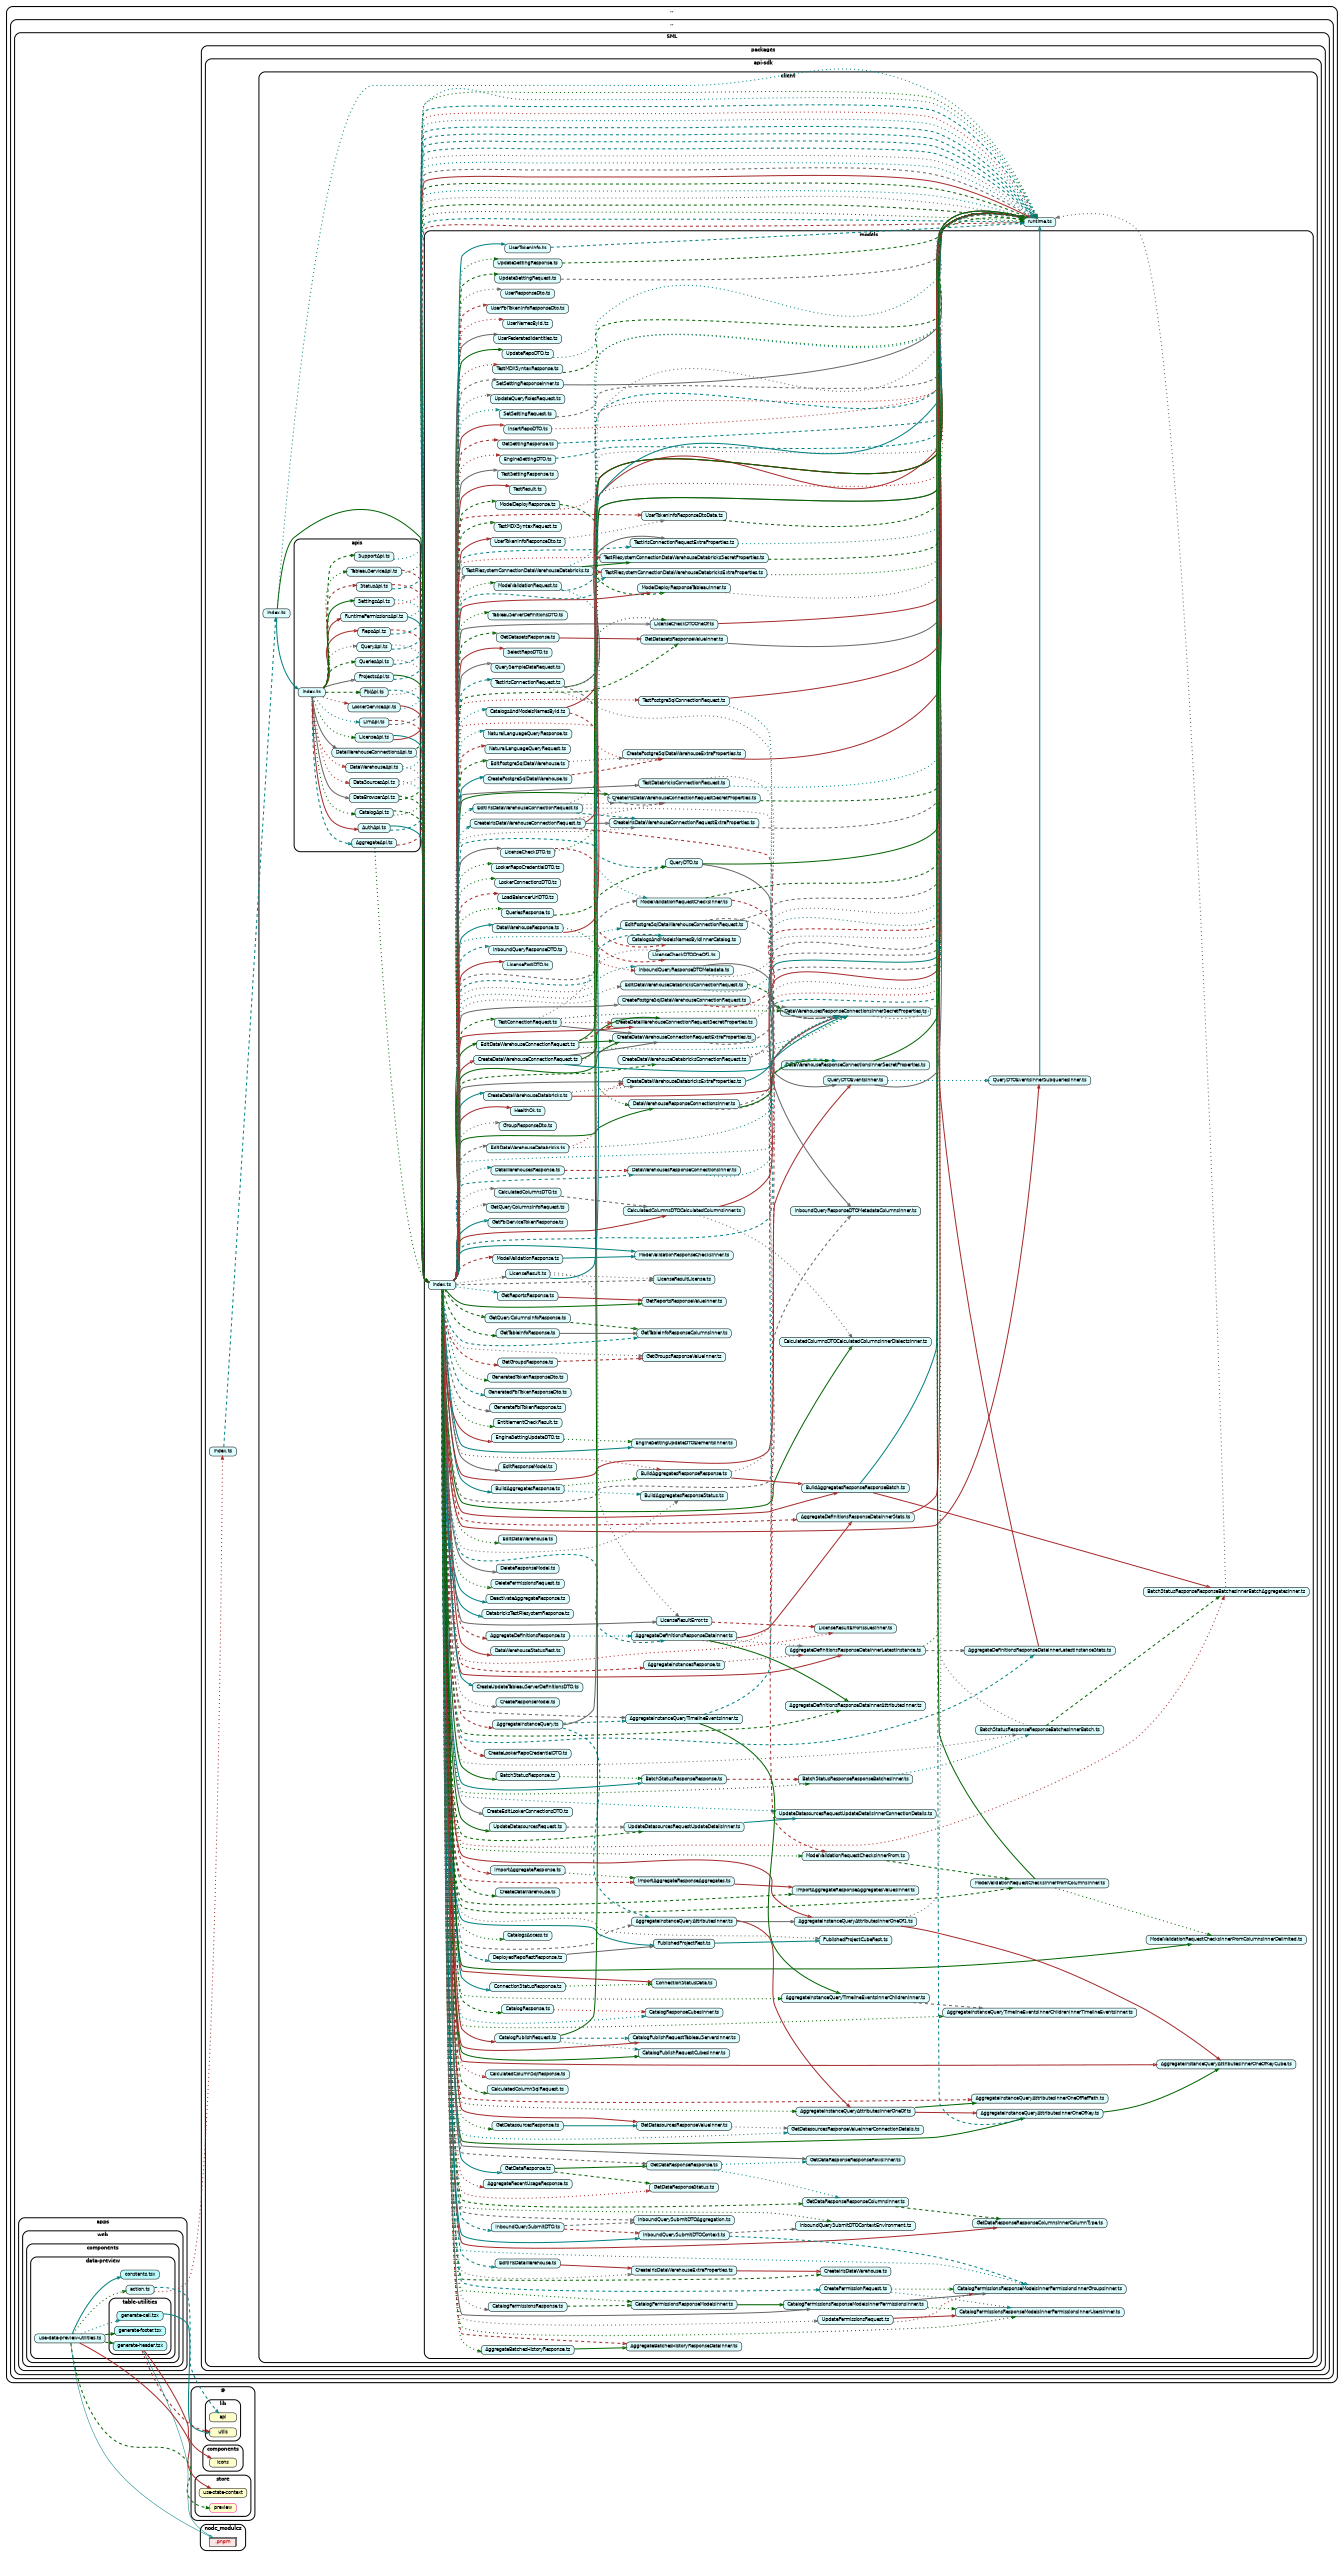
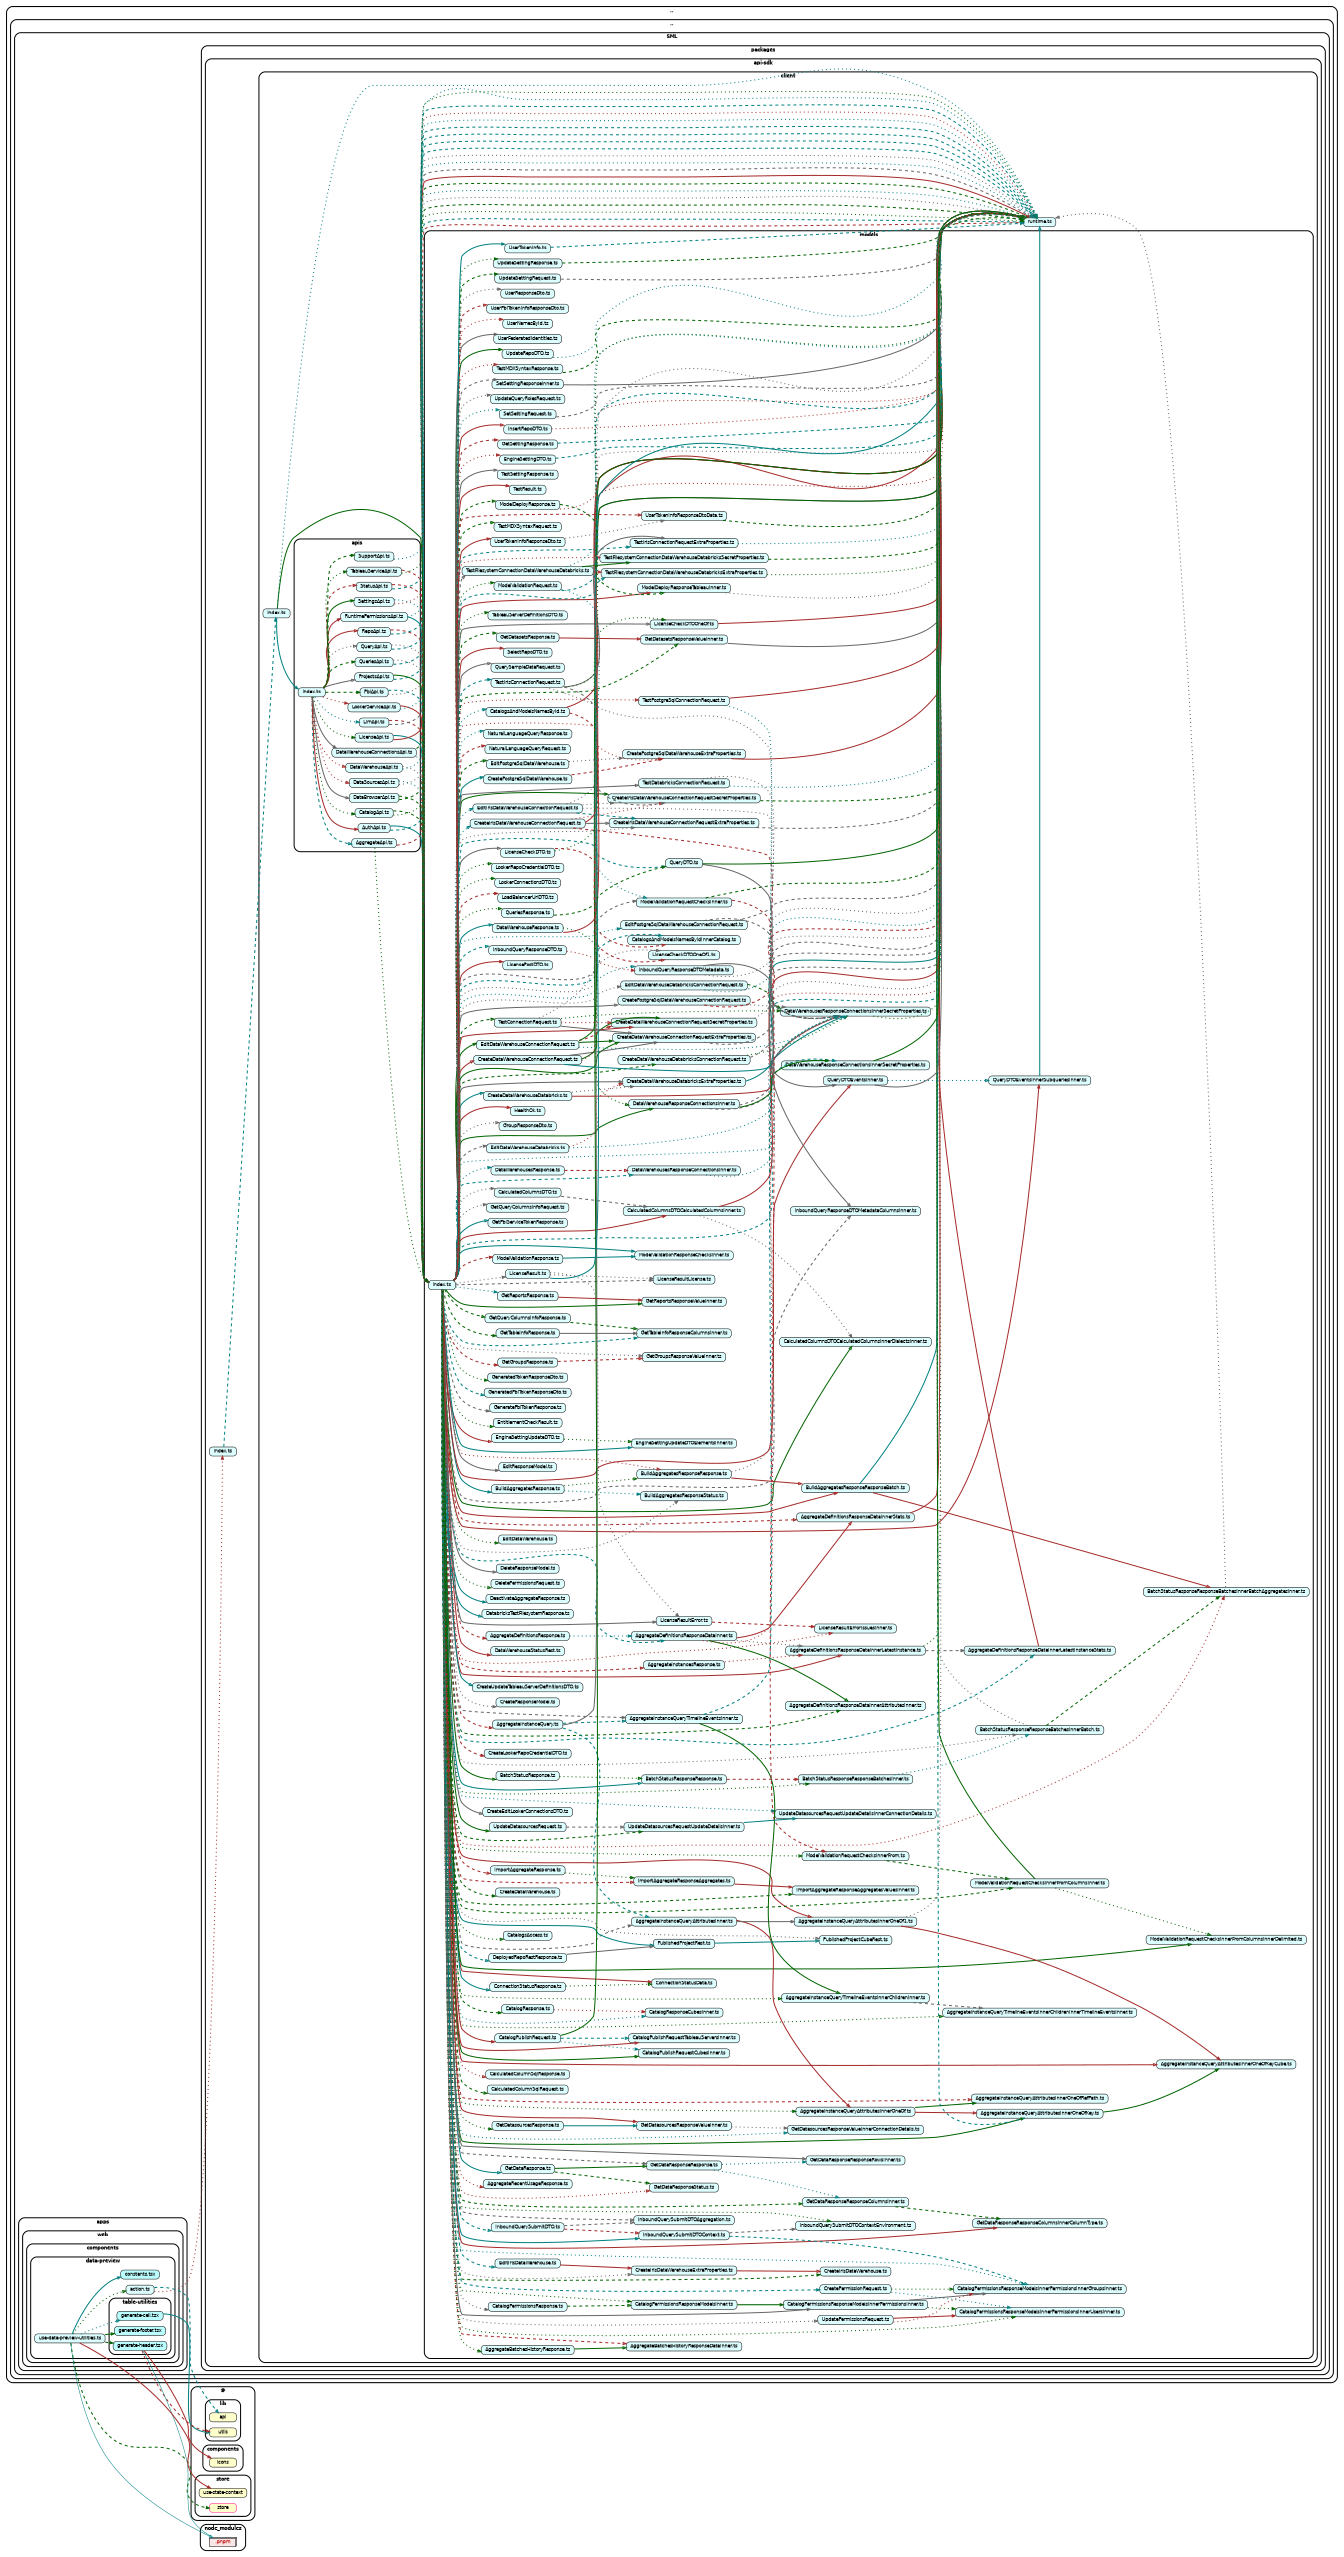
(223, 2508) -> (223, 2508)
